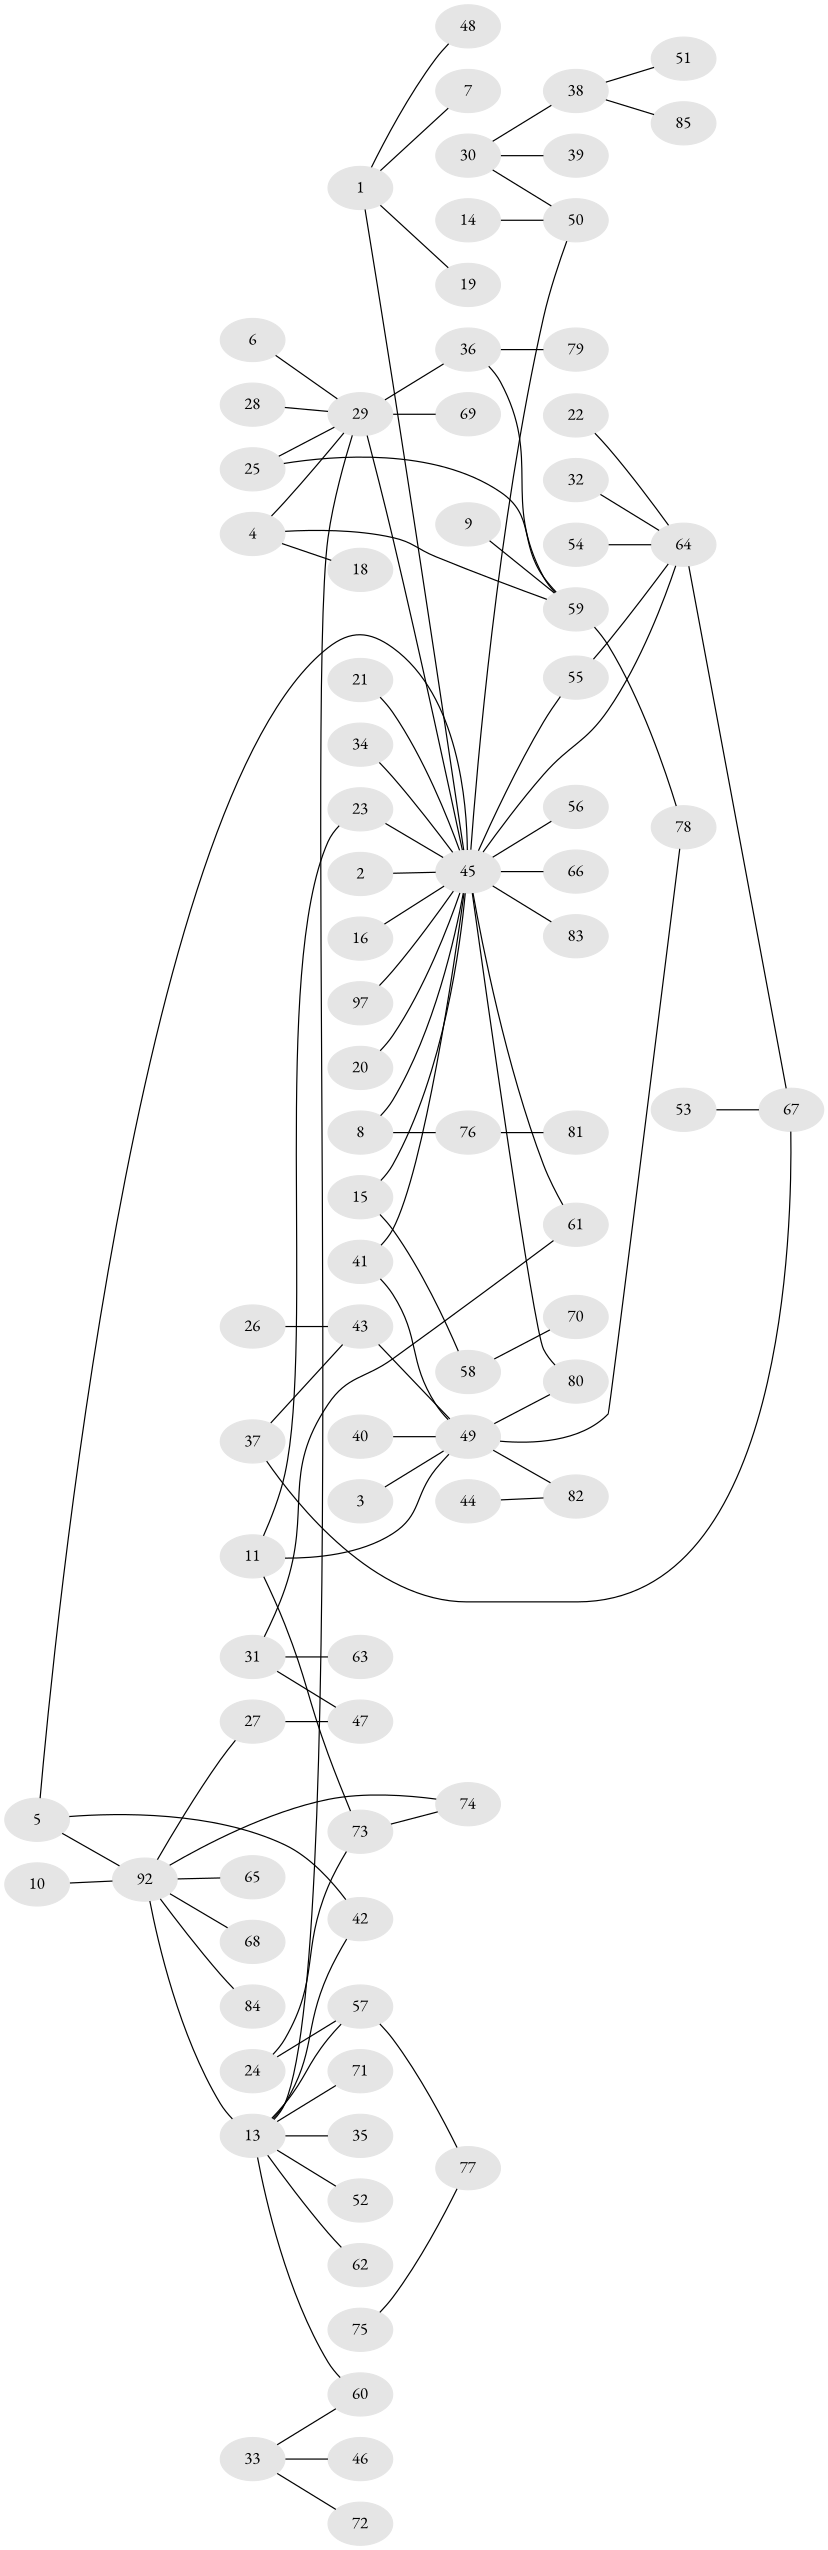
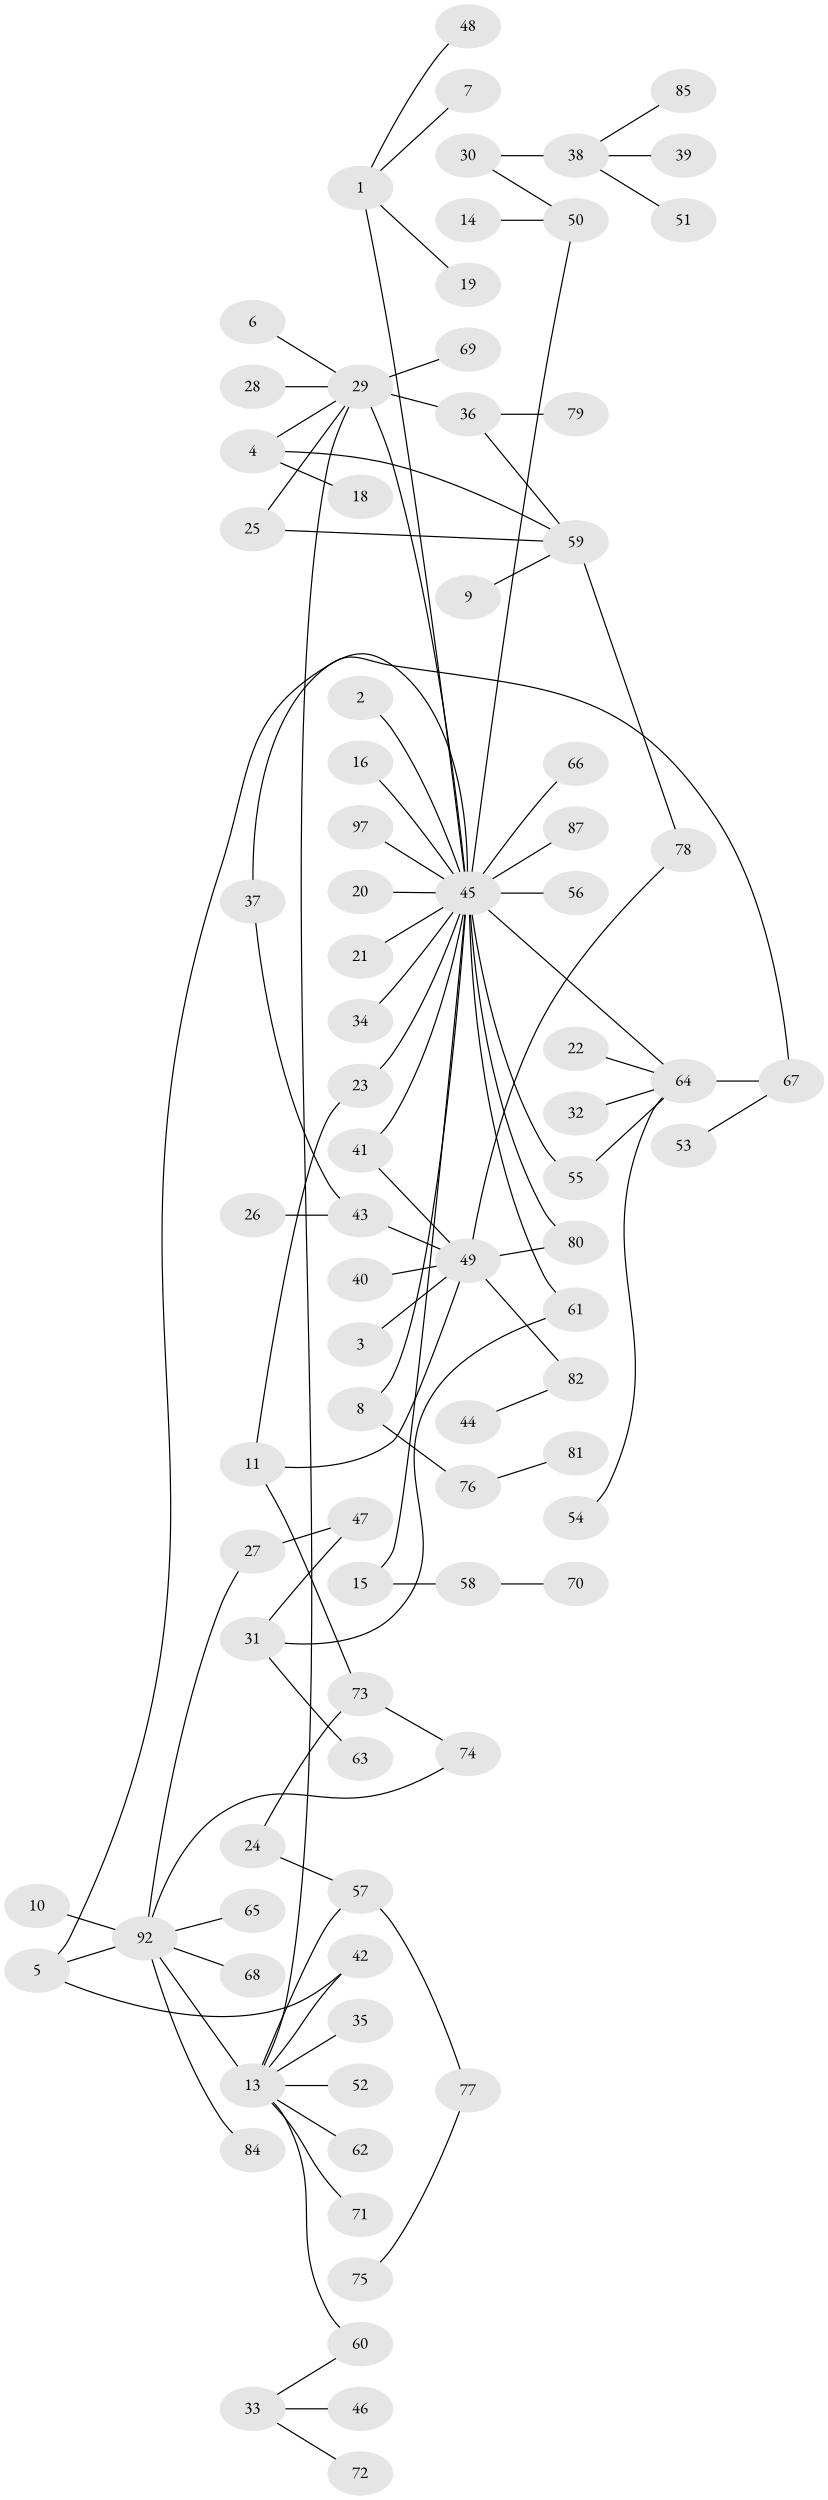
(522, 156) -> (630, 156)
(576, 936) -> (576, 828)
